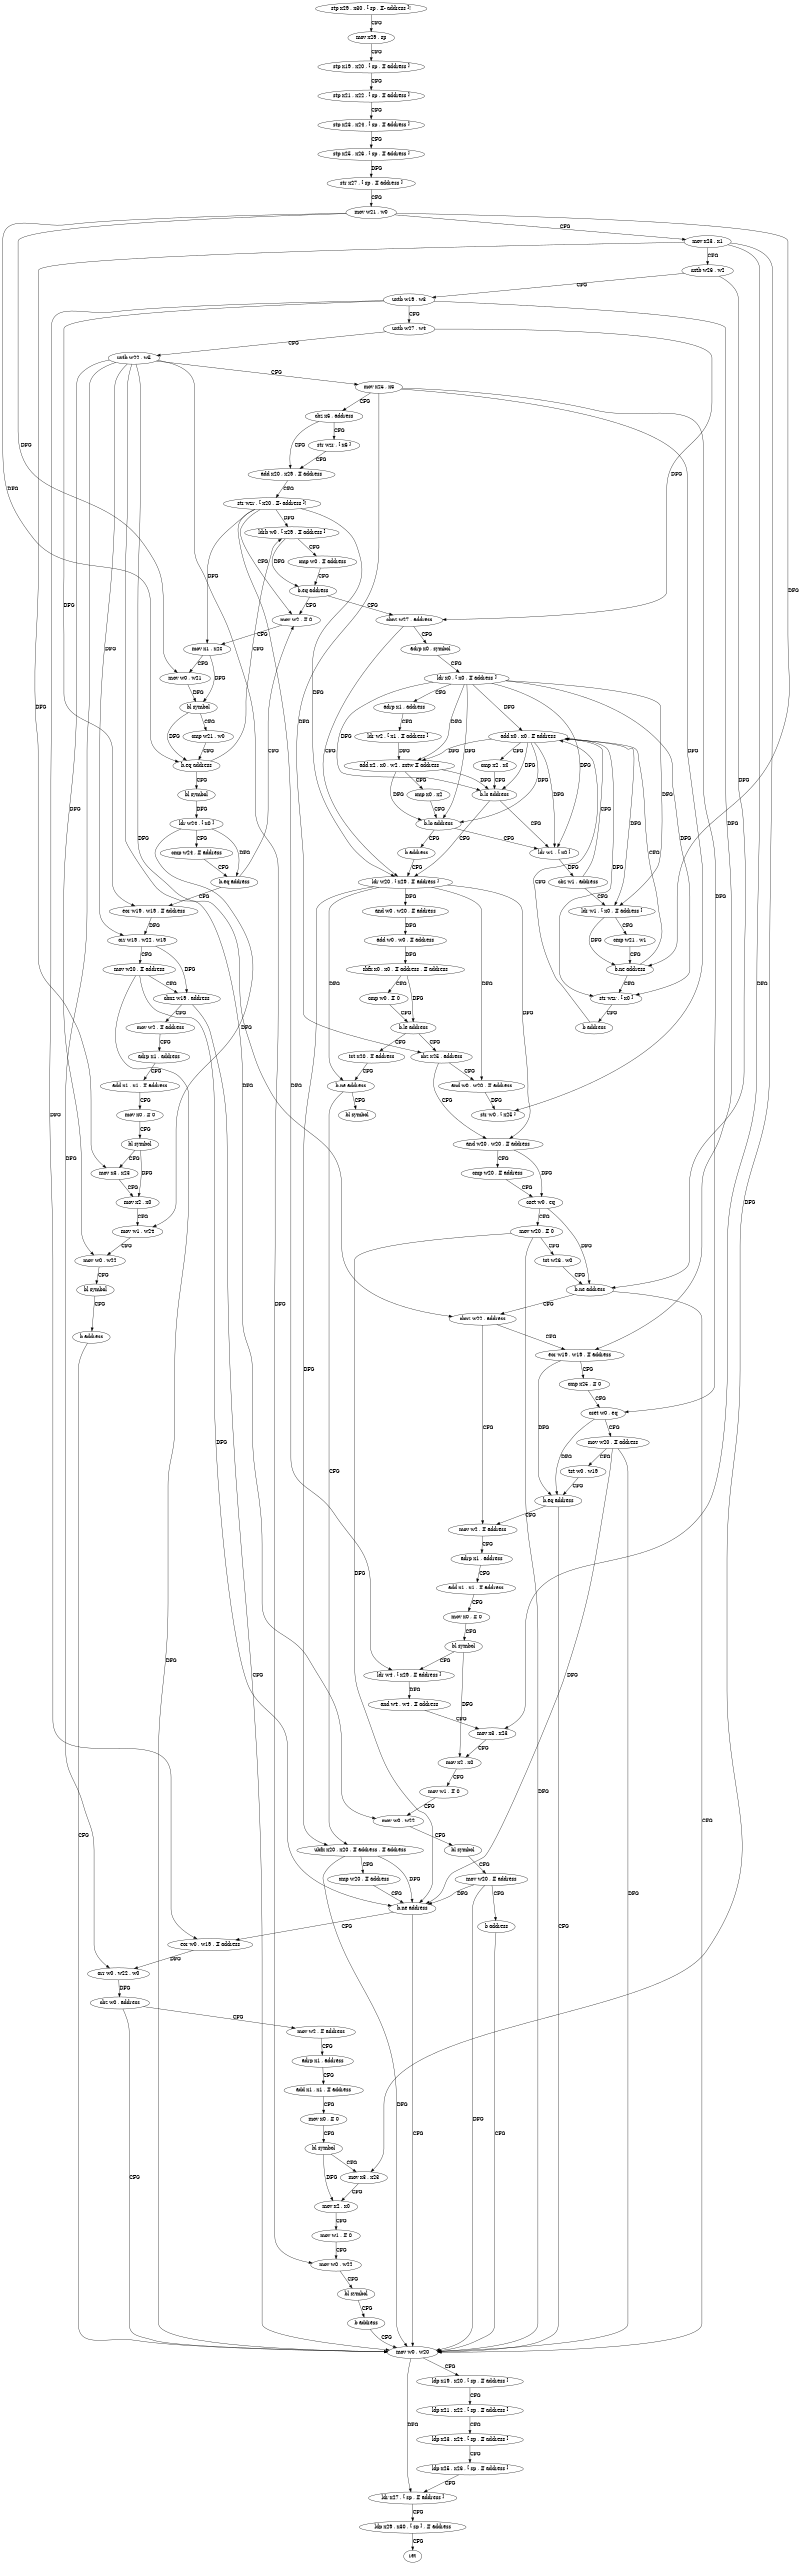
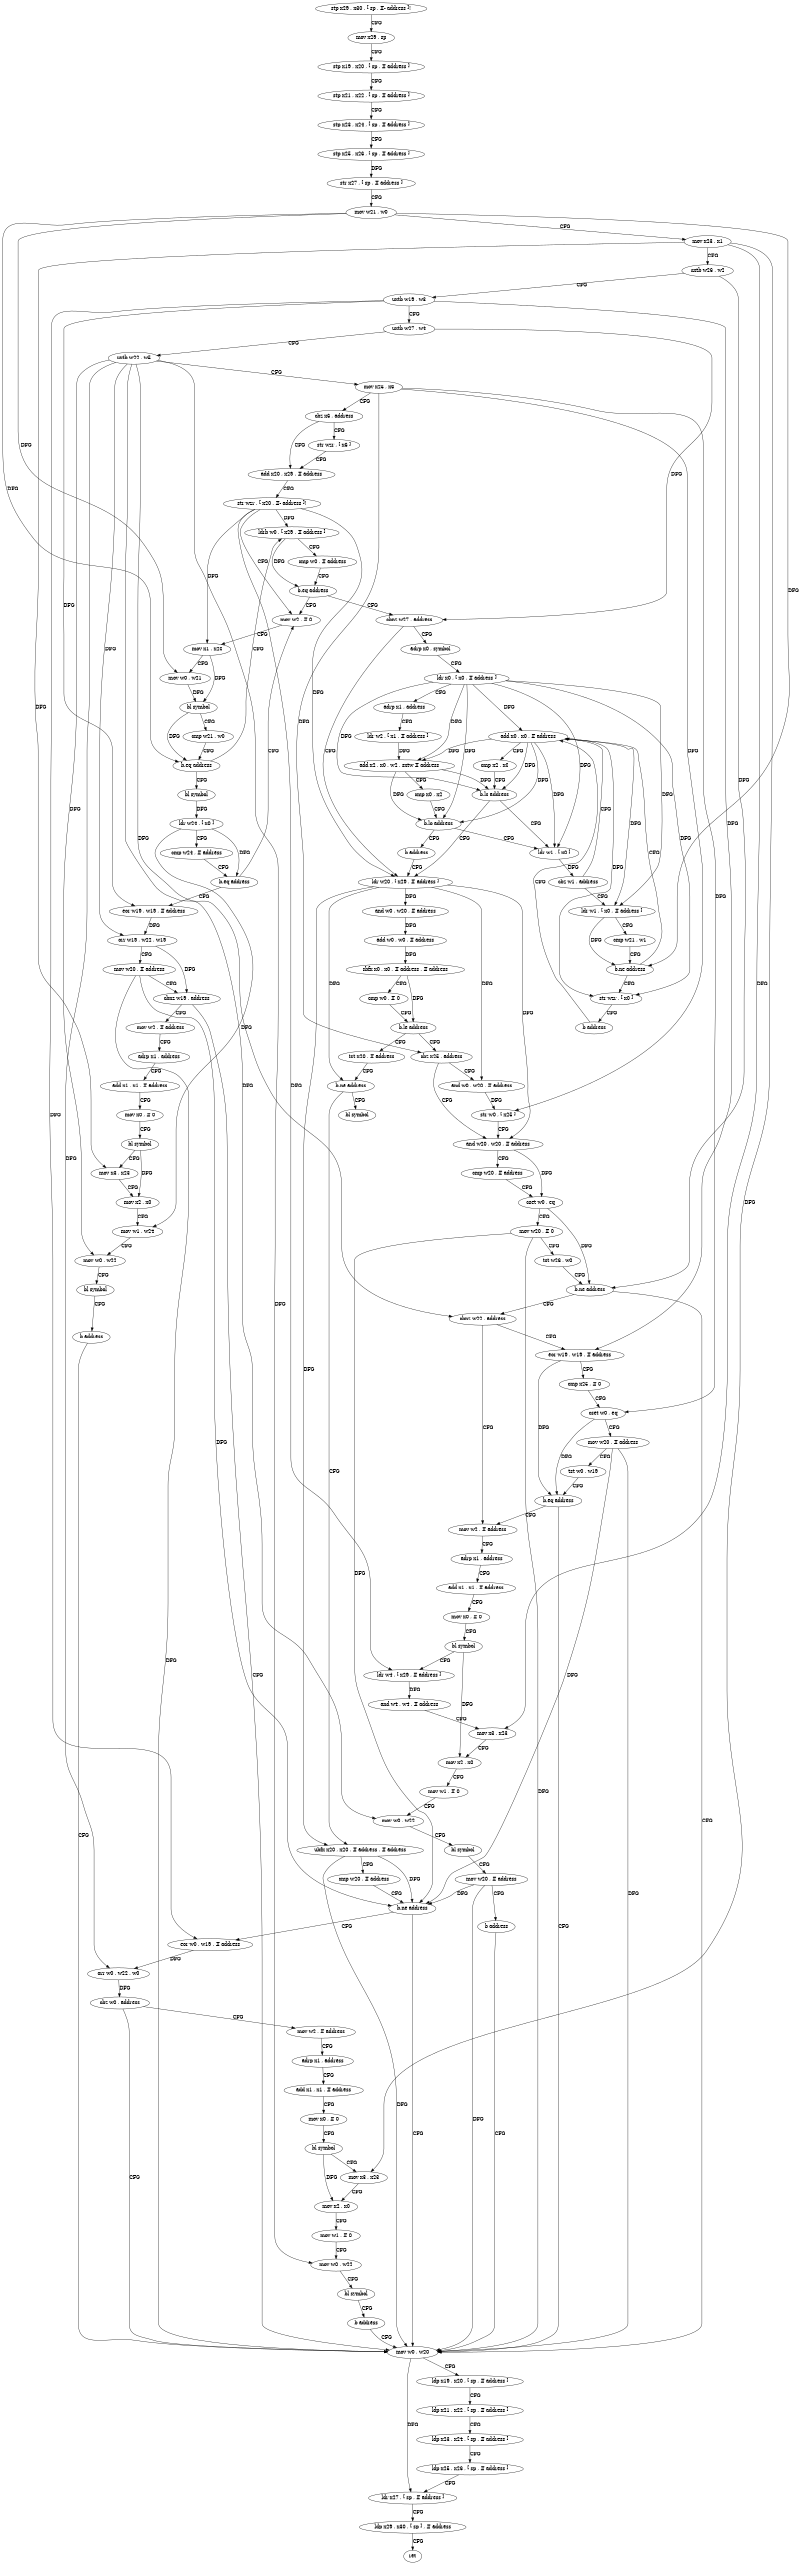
none -> (498, 1128)
